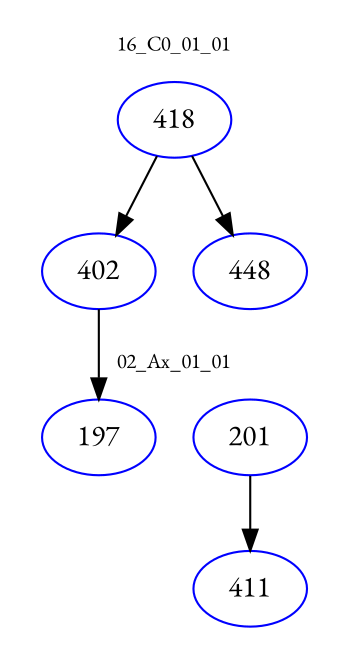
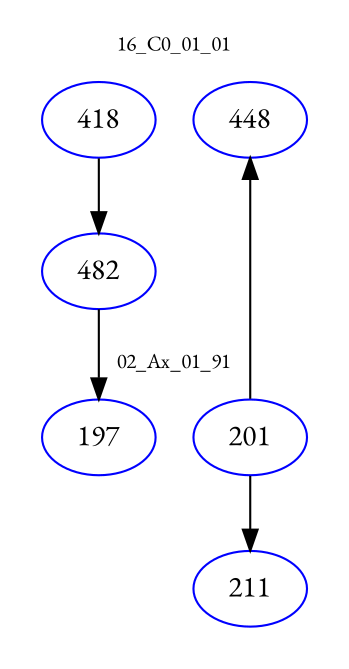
(208, 186) -> (250, 289)
(99, 271) -> (99, 271)
(175, 363) -> (175, 363)
(250, 589) -> (250, 589)
